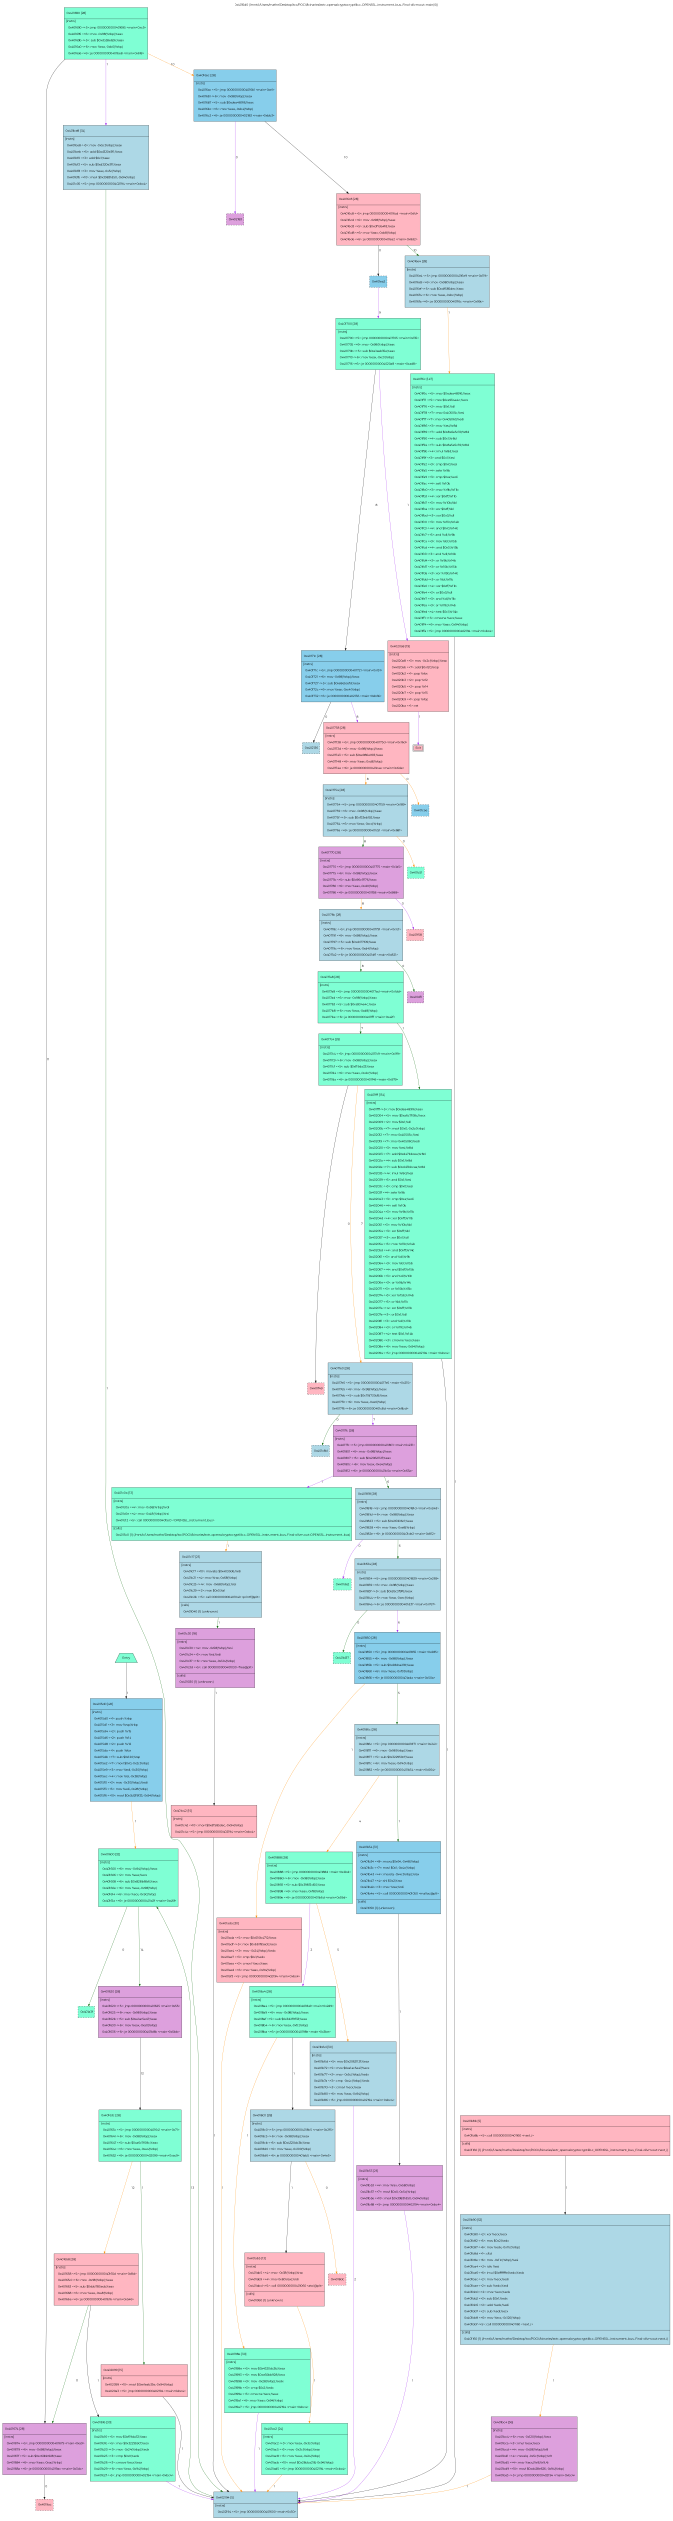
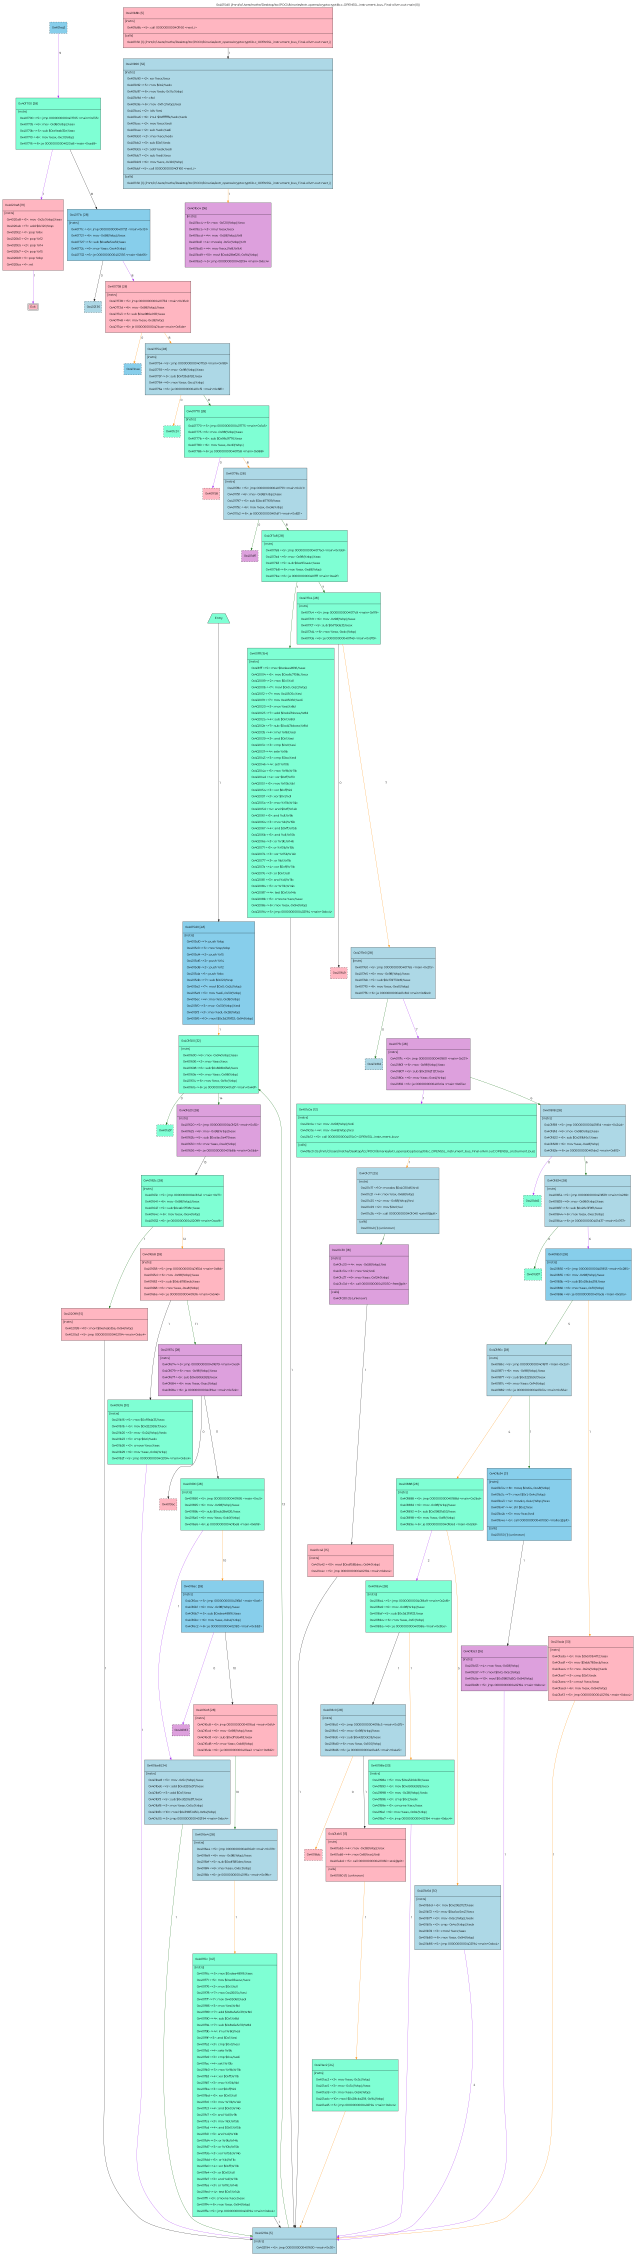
(378, 260) -> none
(361, 873) -> (227, 431)
(46, 1237) -> (211, 1436)
(397, 2497) -> none
